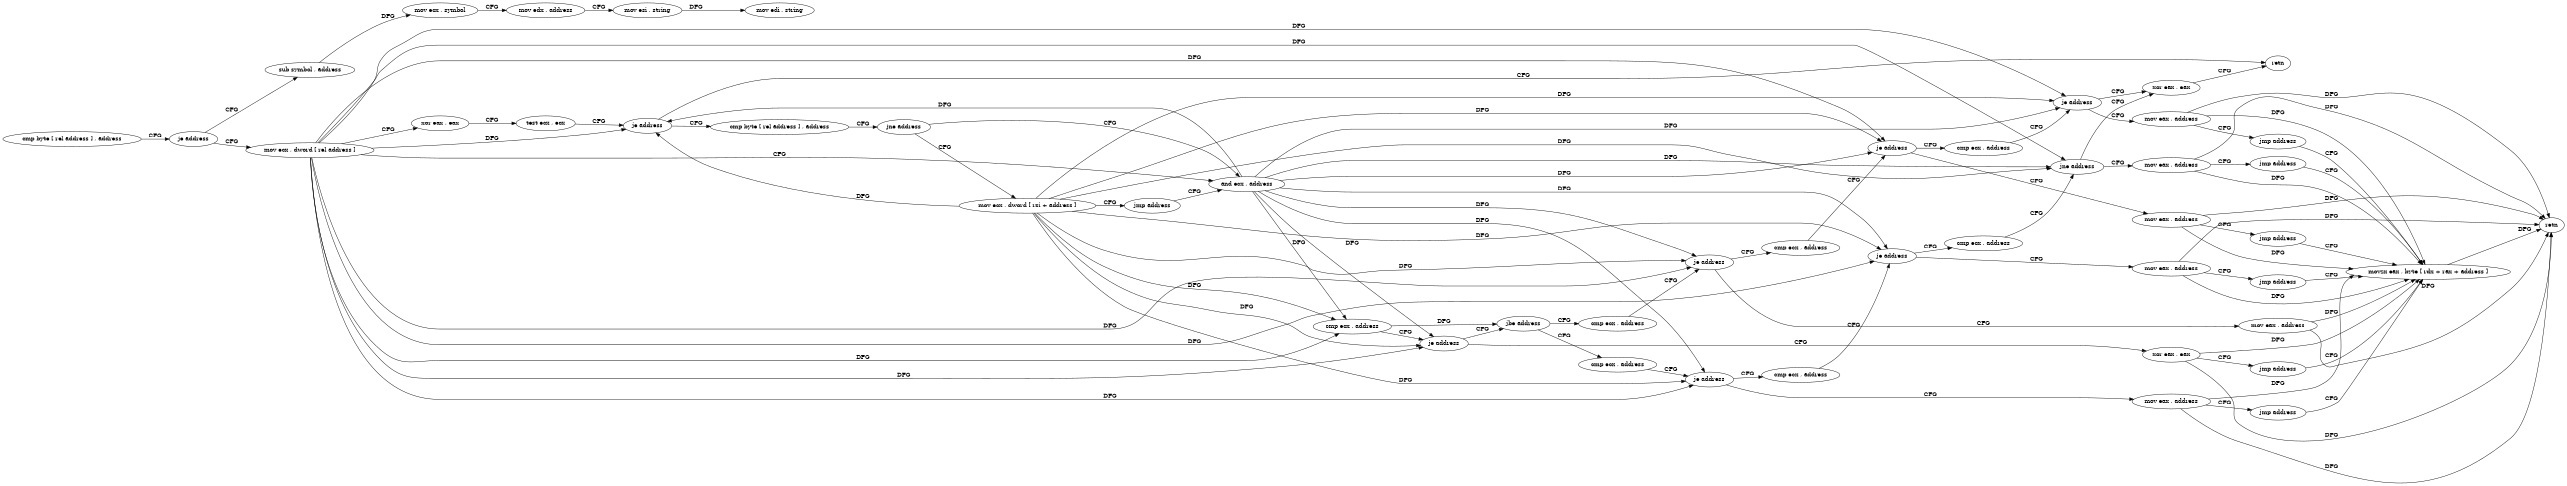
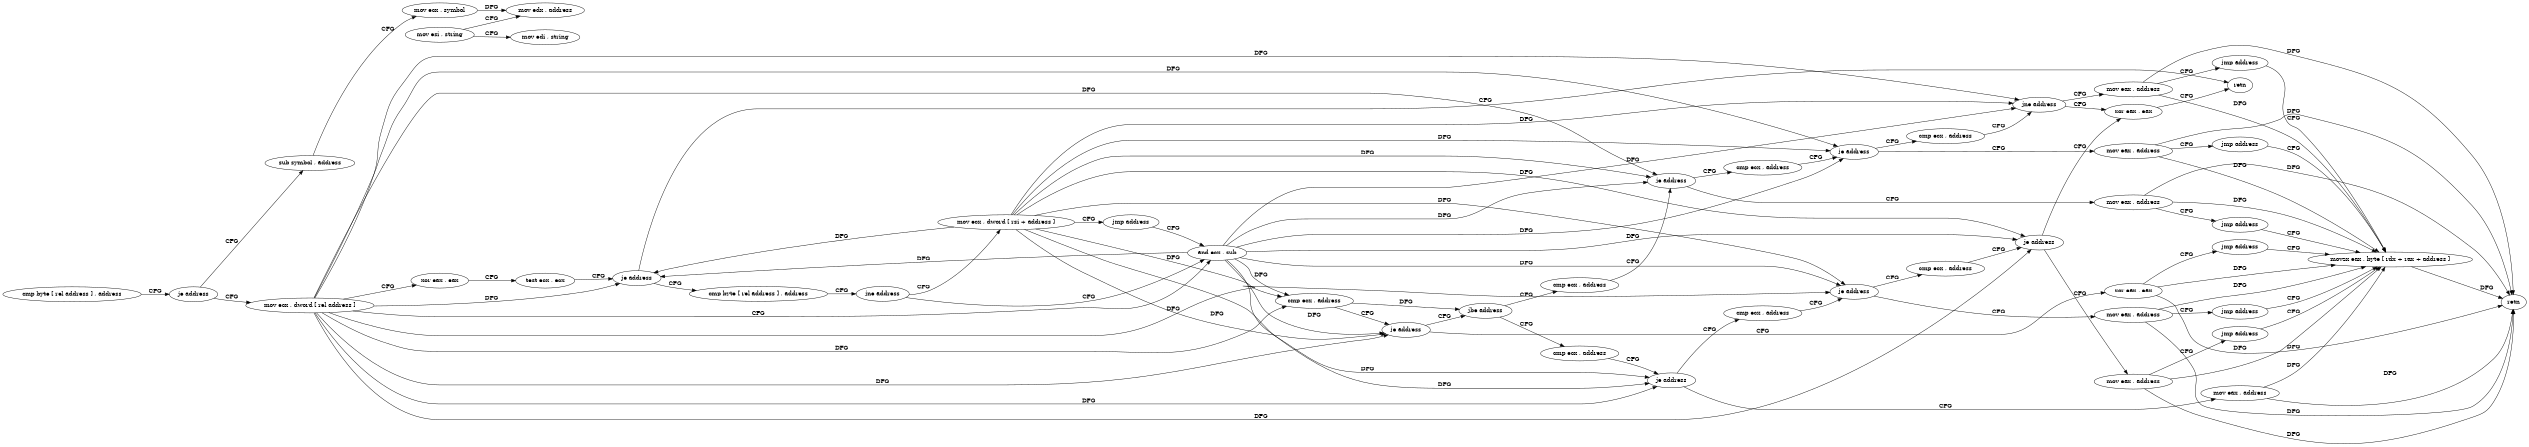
(492, 7) -> (492, 7)
(696, 7) -> (492, 34)
(597, 10) -> (490, 23)
(388, 16) -> (388, 29)
(1247, 184) -> (1217, 253)
